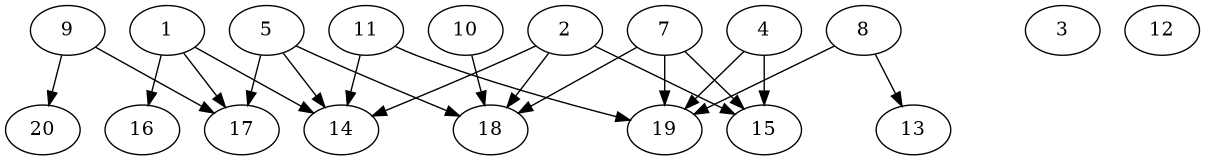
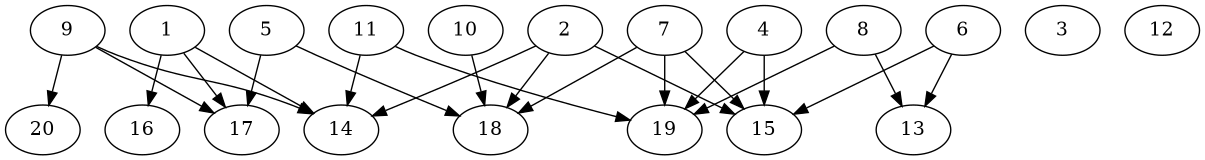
none -> (963, 30)
(300, 75) -> (187, 76)
